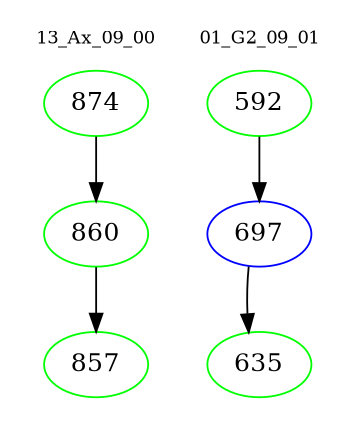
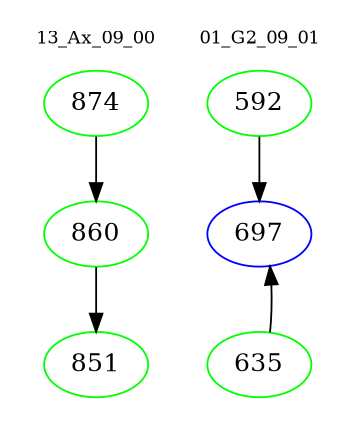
(247, 290) -> (272, 309)
(96, 365) -> (96, 365)
